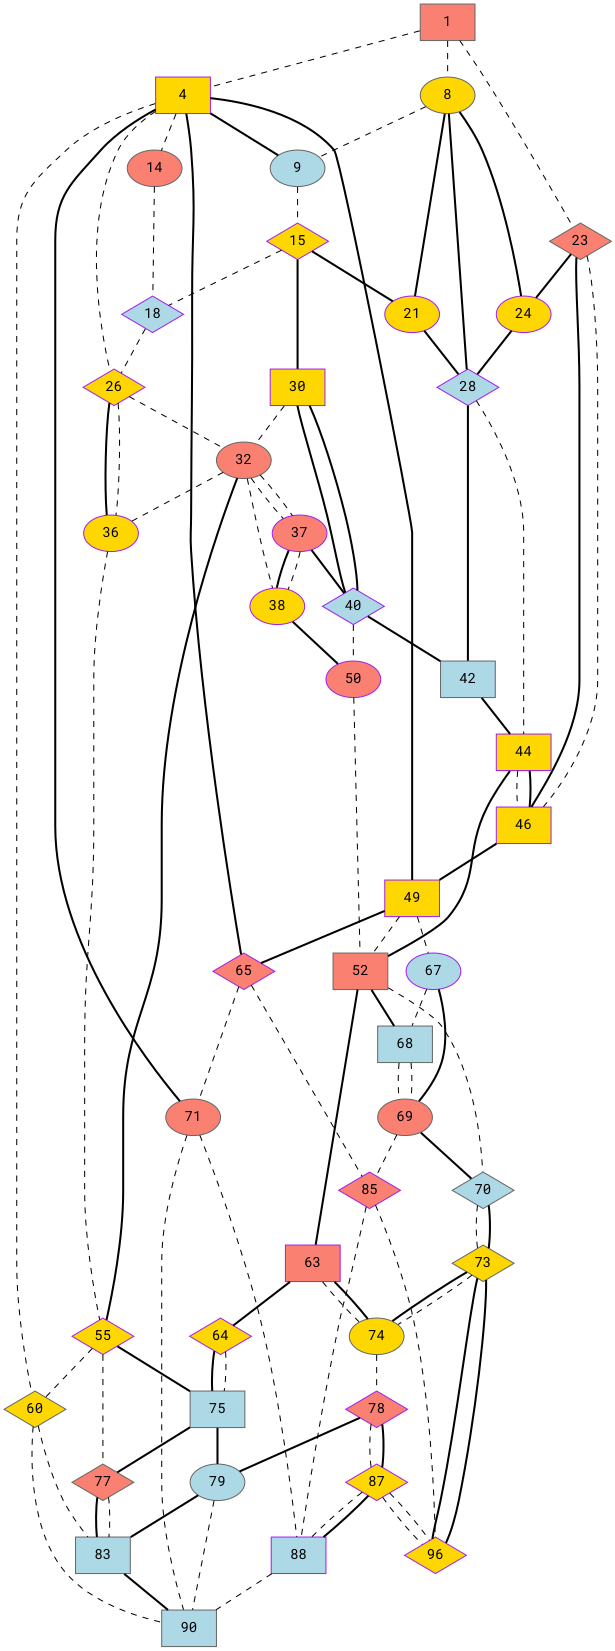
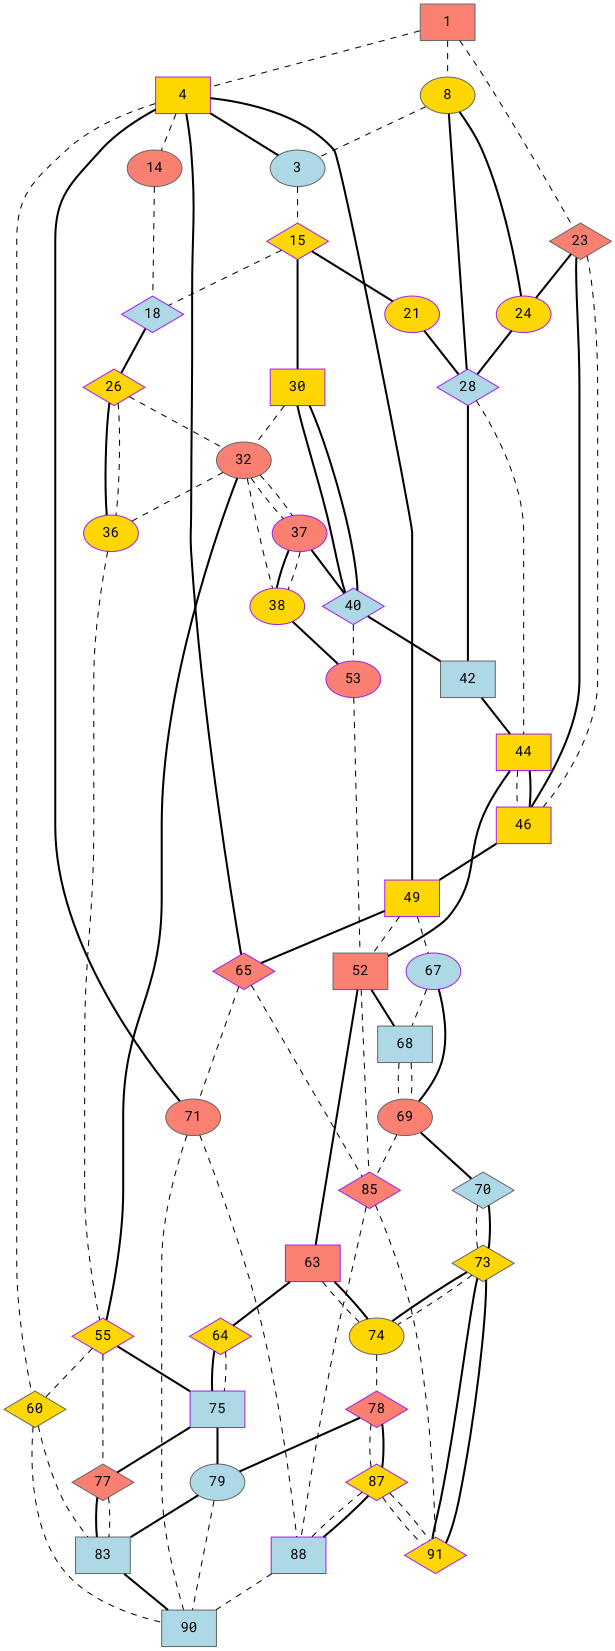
(298, 168) -> (298, 168)
(430, 205) -> none
(98, 233) -> none
(133, 351) -> (133, 351)
(353, 679) -> (353, 679)
(462, 1065) -> (365, 1081)
(217, 1409) -> (217, 1409)
(435, 1555) -> (435, 1555)
